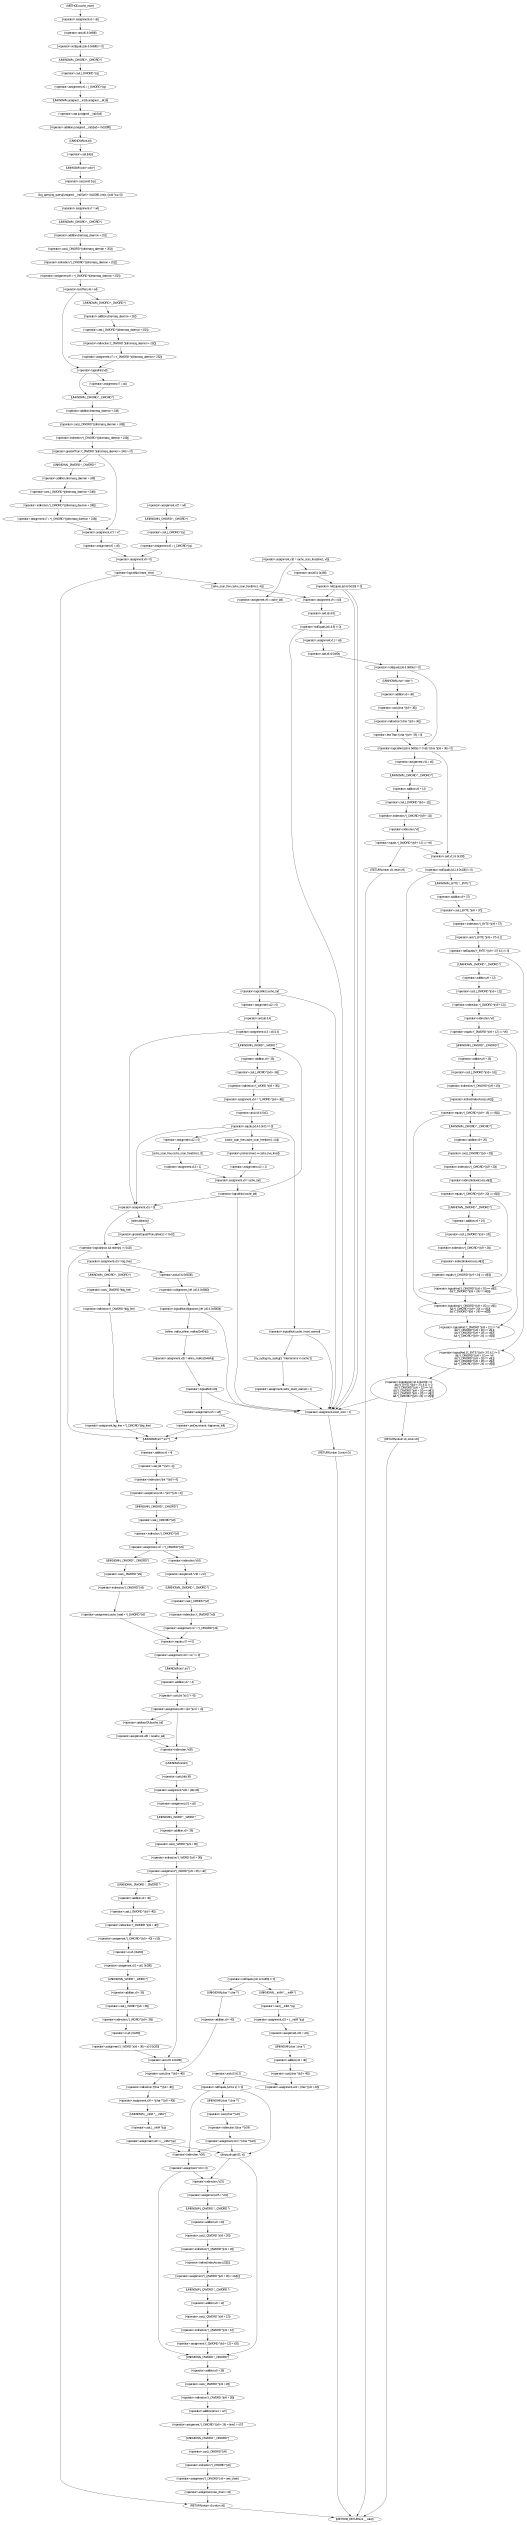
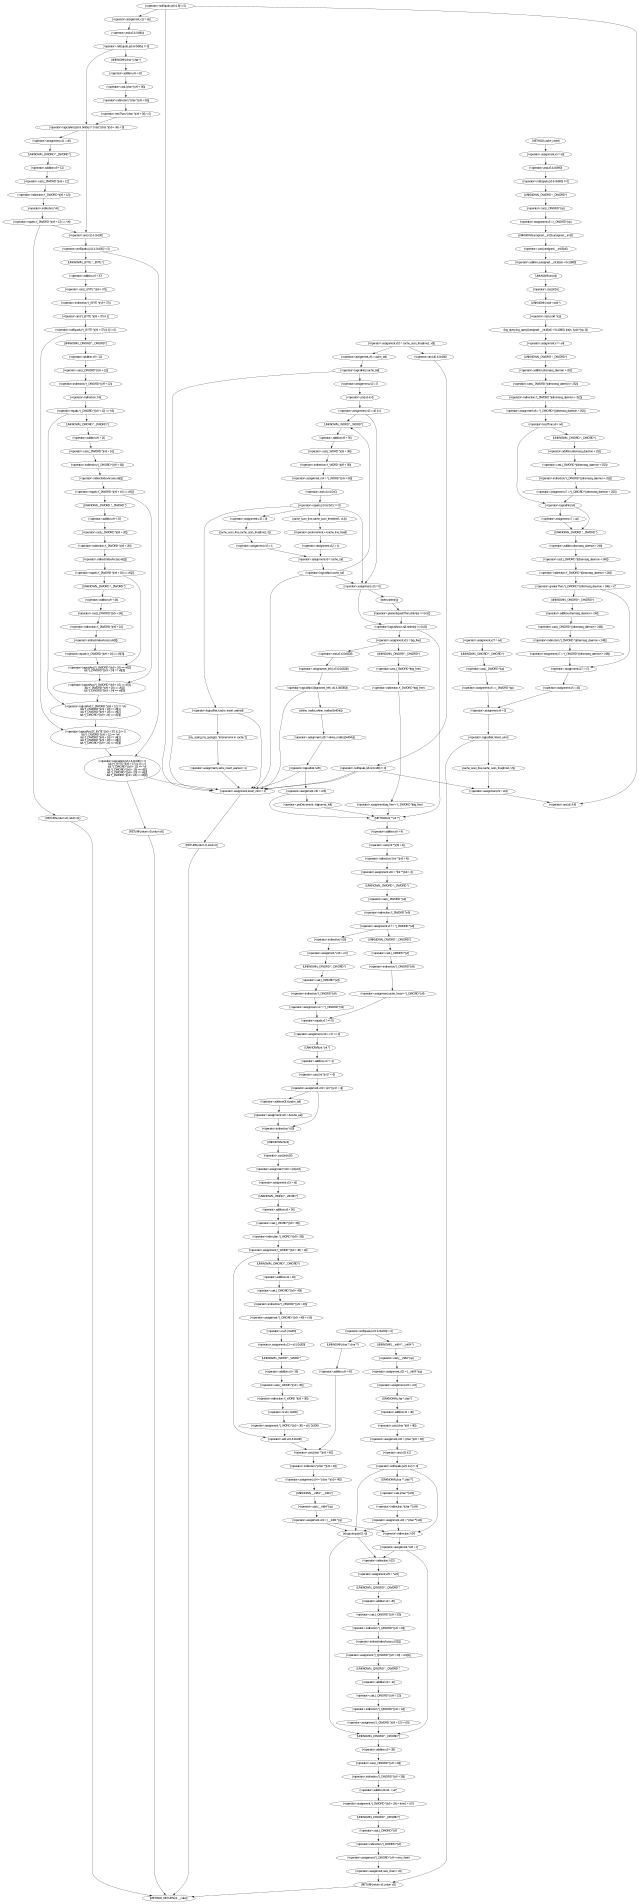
(321, 619) -> (636, 213)
(156, 1439) -> (387, 818)
(257, 2080) -> (397, 1445)
